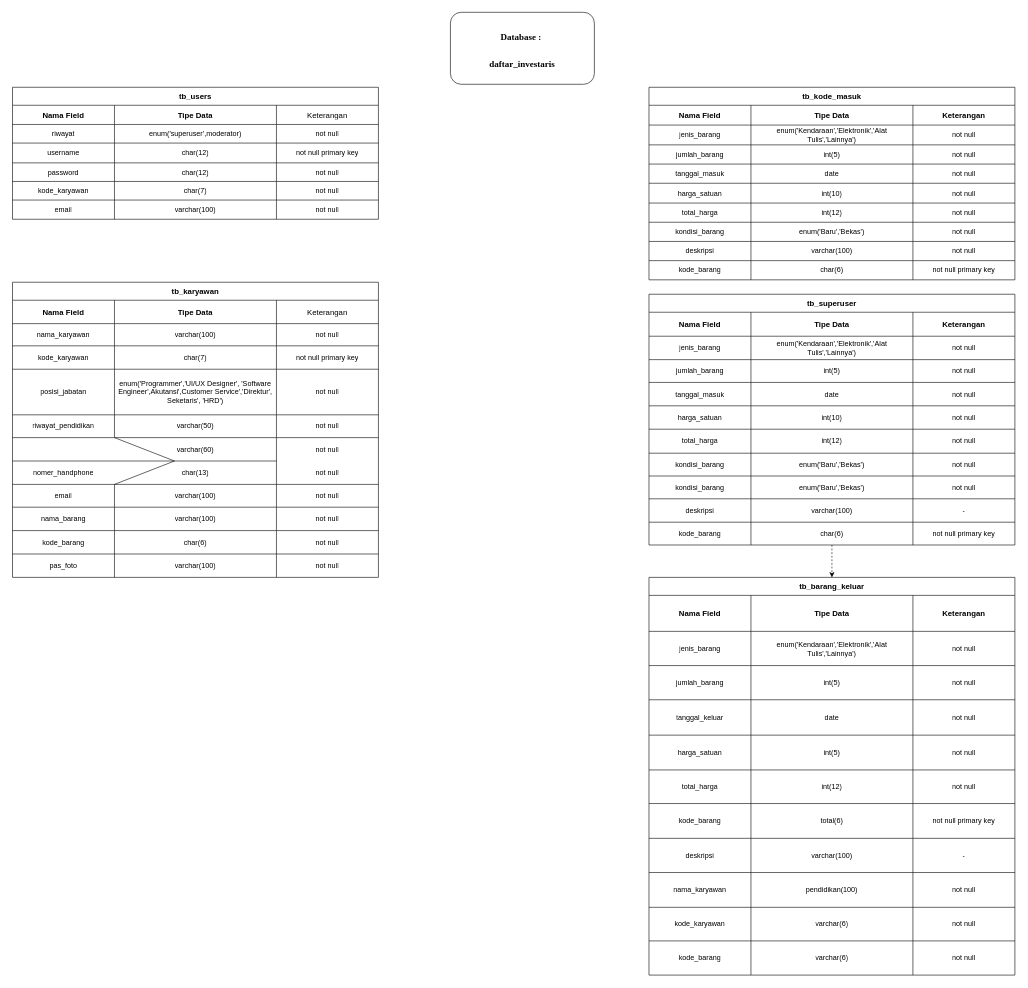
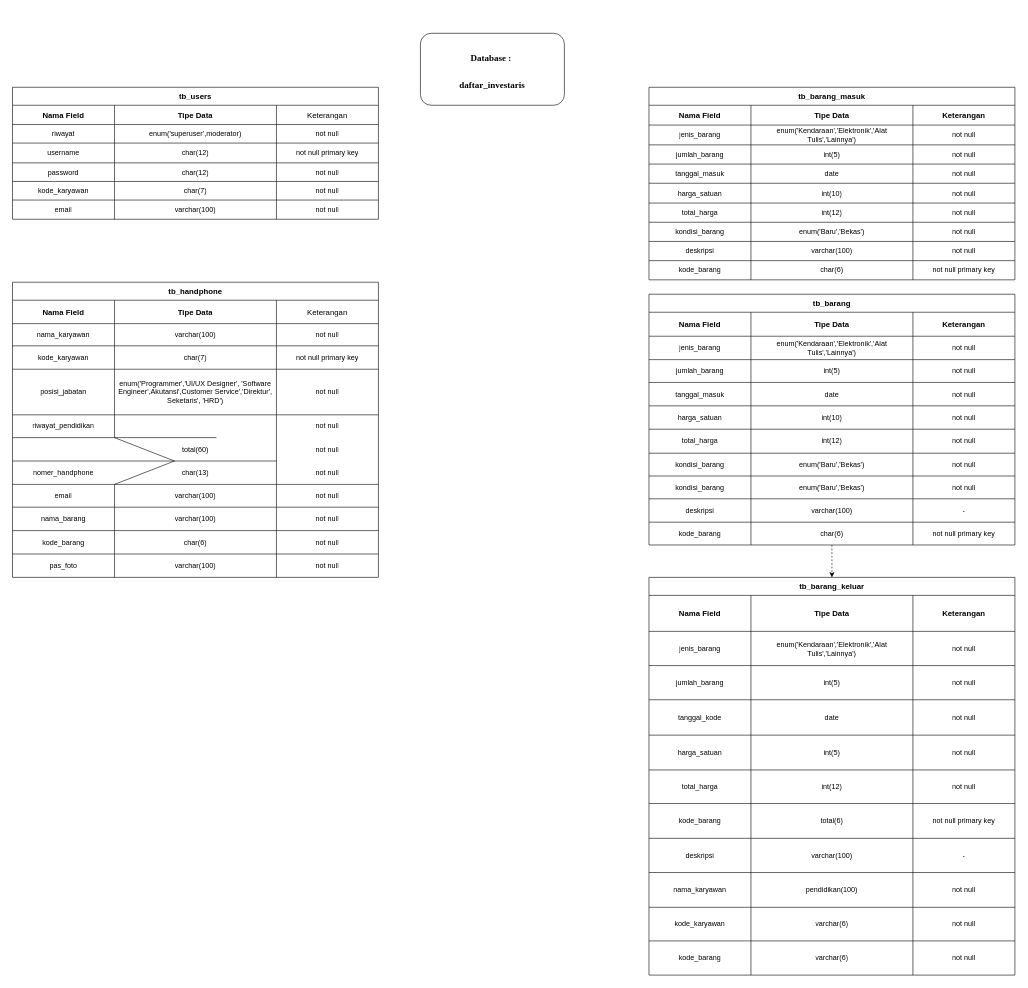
(522, 48) -> (492, 69)
(832, 96) -> (832, 96)
(195, 291) -> (195, 291)
(832, 303) -> (832, 303)
(195, 426) -> none
(195, 450) -> (195, 450)
(700, 718) -> (700, 718)
